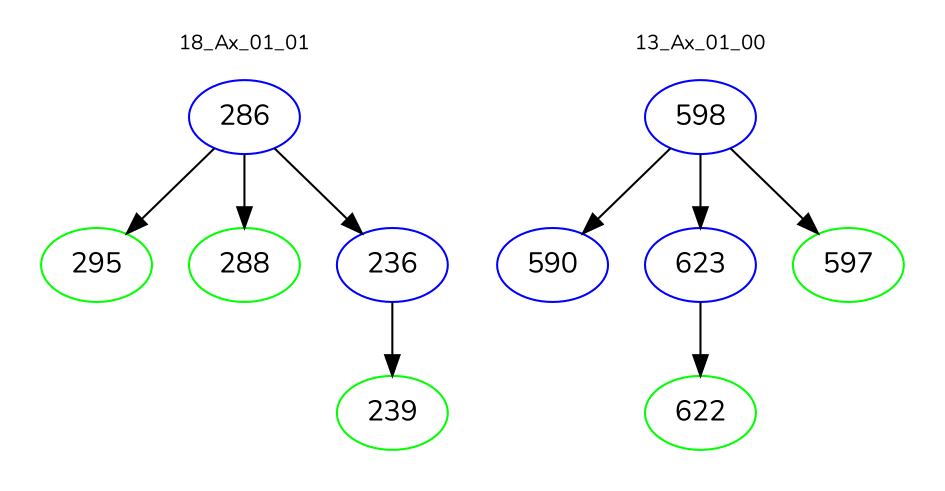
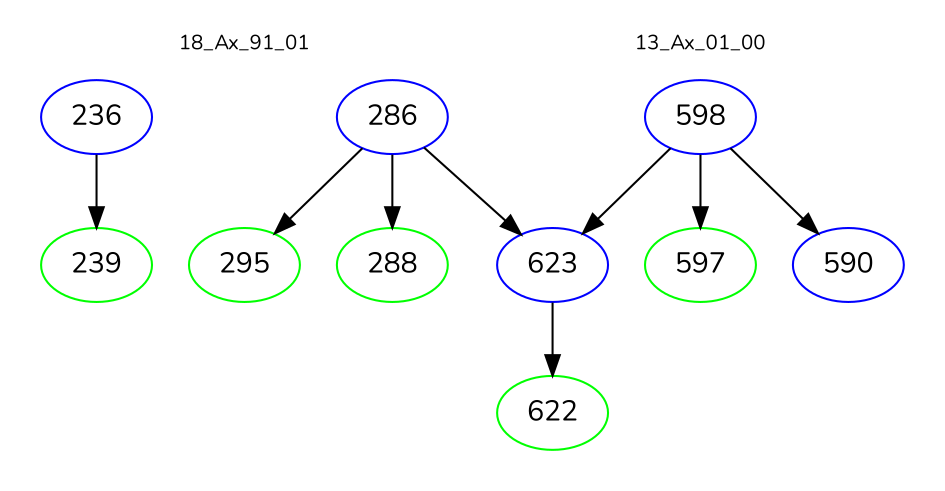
(244, 44) -> (244, 44)
(311, 184) -> (450, 171)
